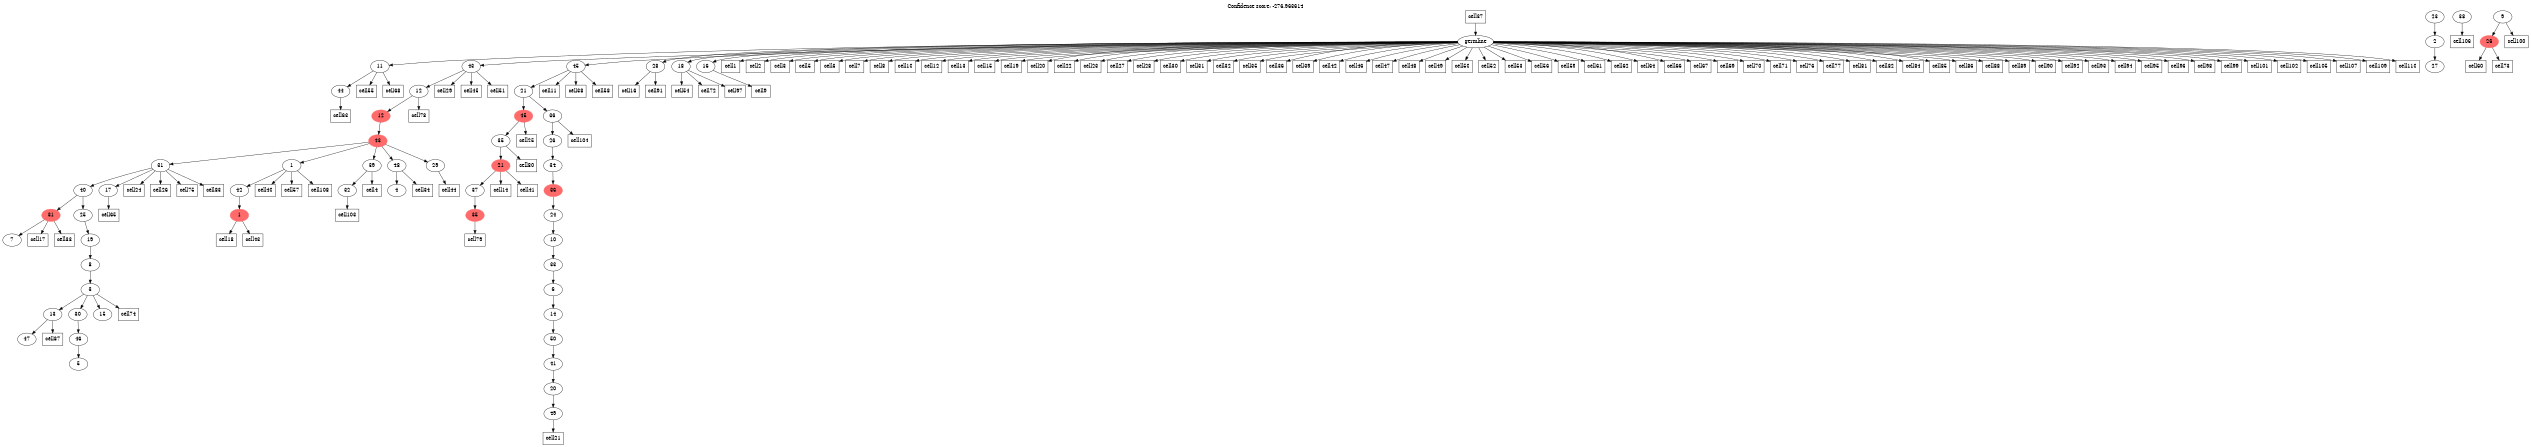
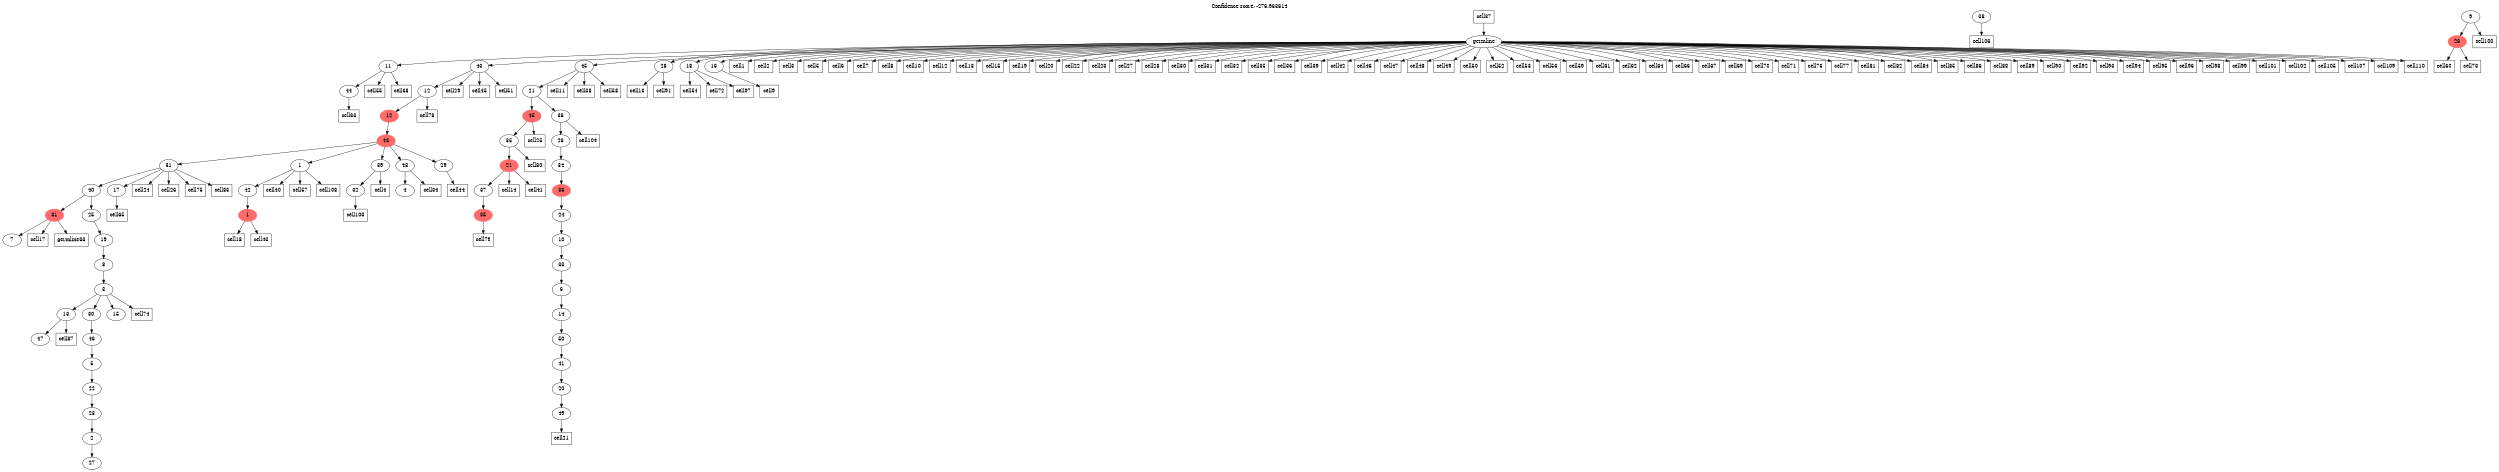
(64, 240) -> (71, 240)
none -> (92, 389)
